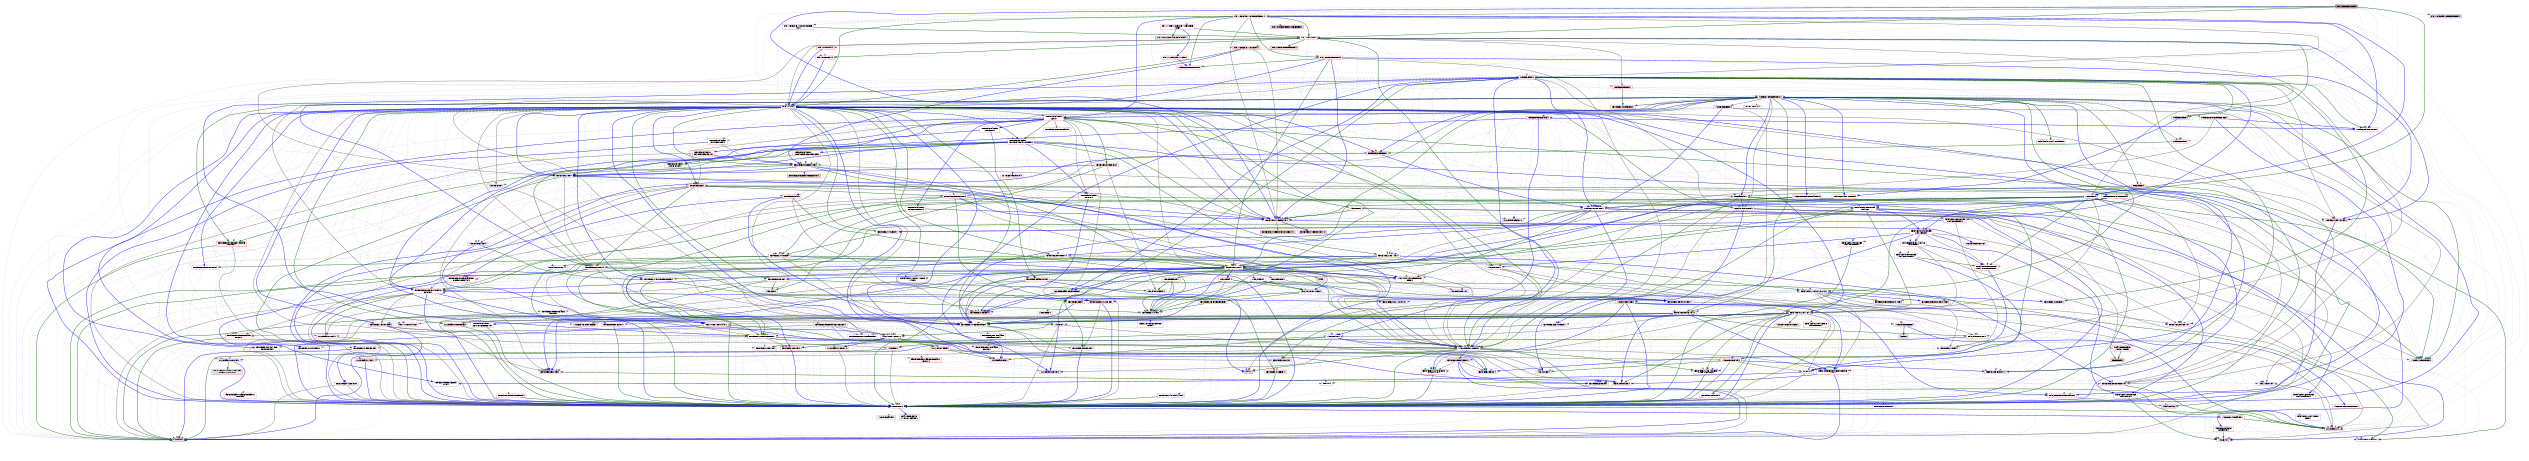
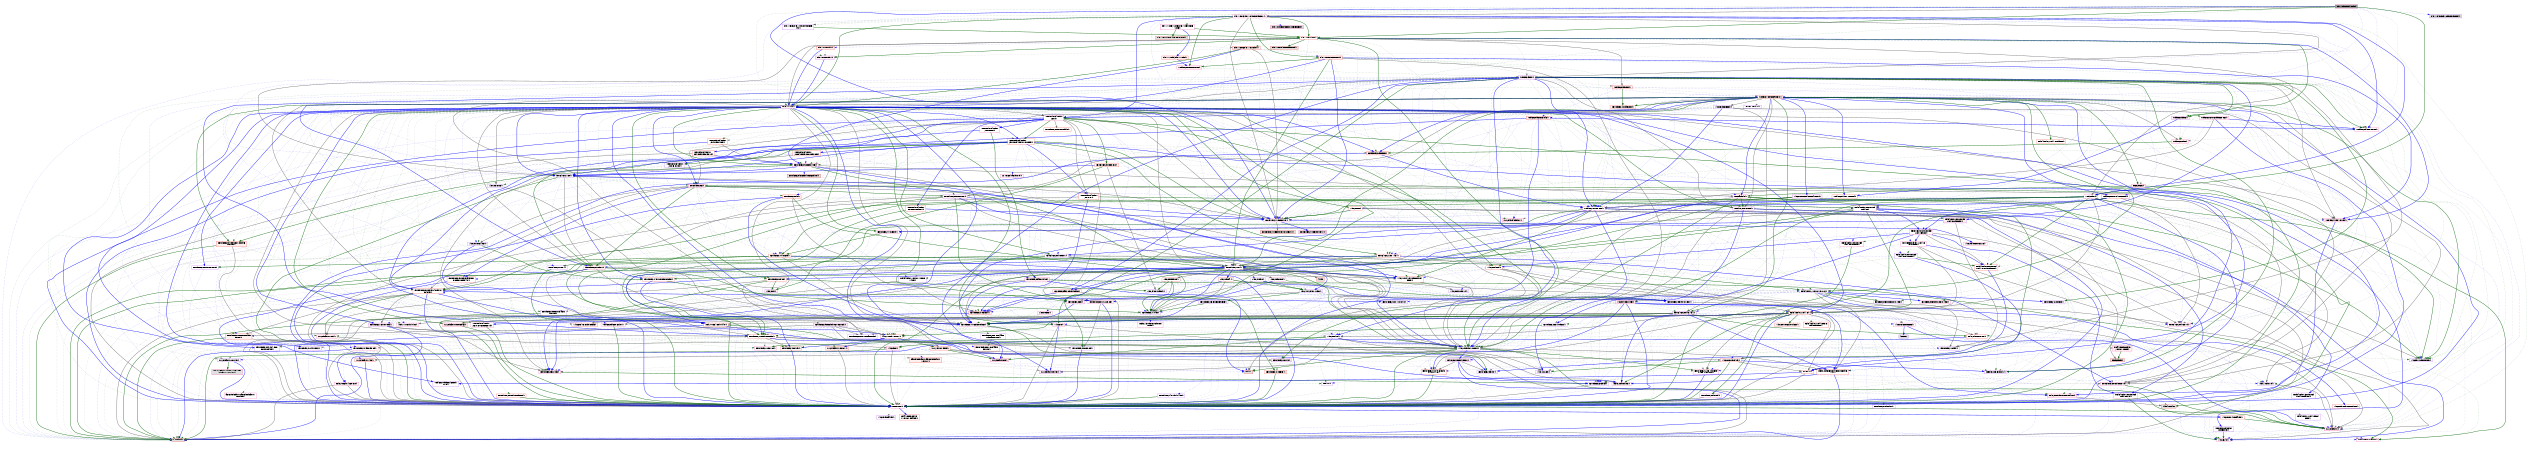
(1220, 298) -> (1220, 298)
